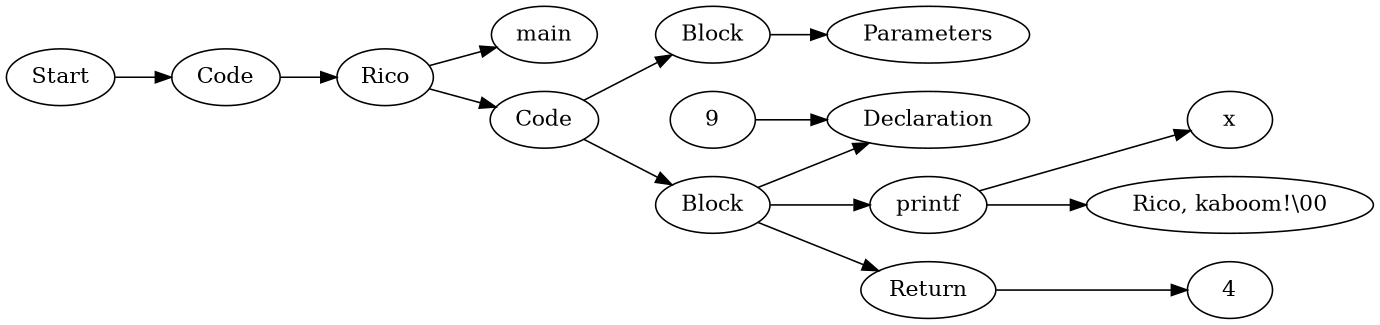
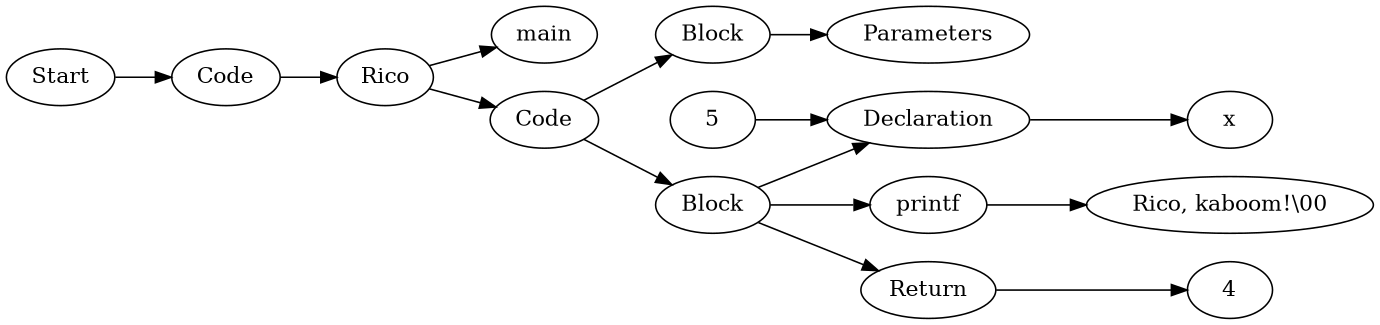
(713, 120) -> (713, 120)
(1077, 163) -> (1101, 120)
